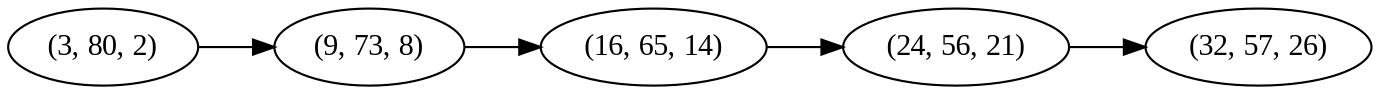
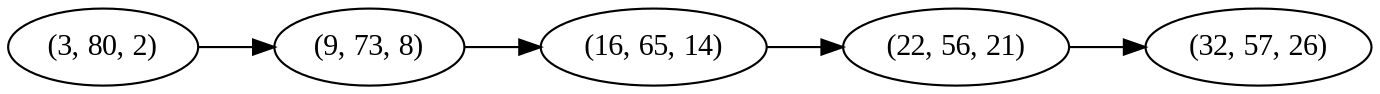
(956, 47) -> (956, 47)
